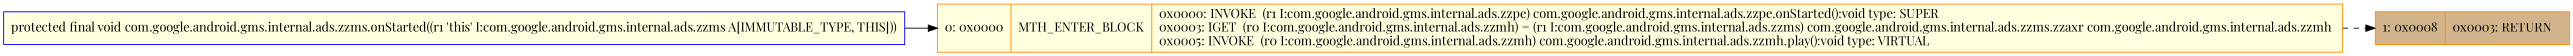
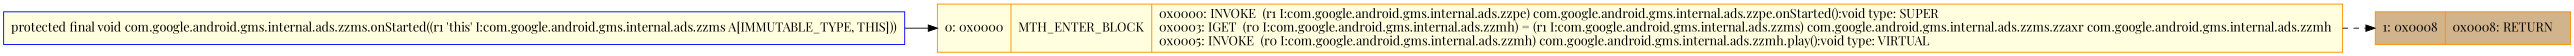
(2507, 28) -> (2508, 28)
